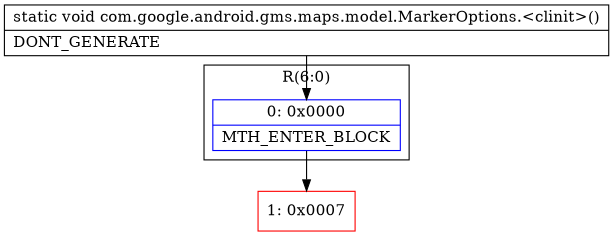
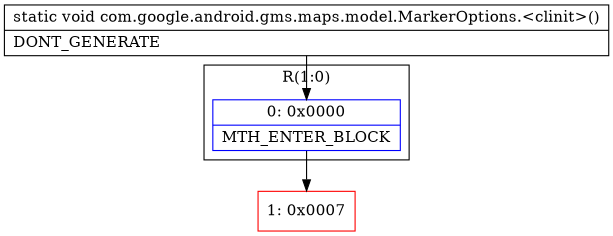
(307, 78) -> (307, 78)
